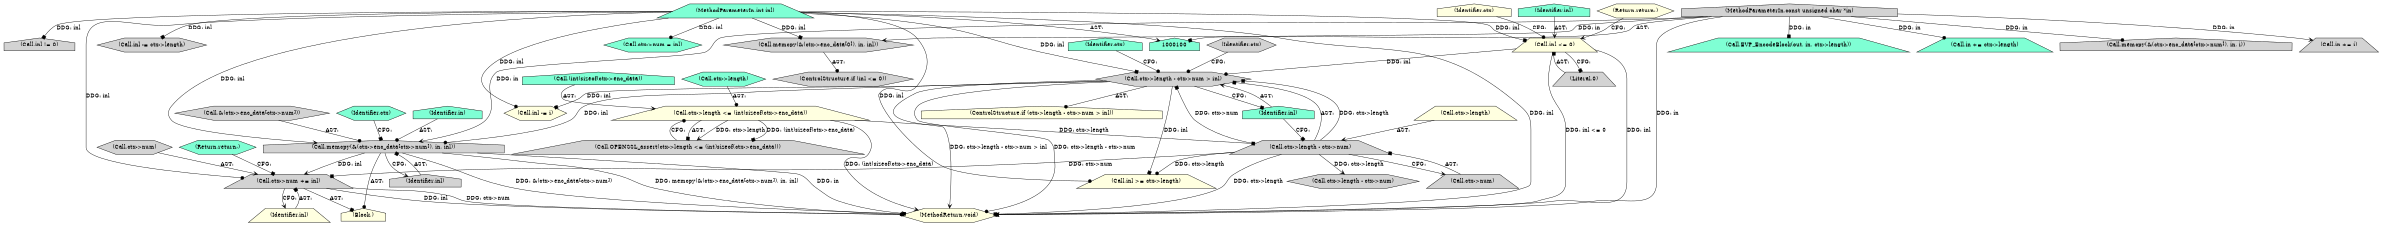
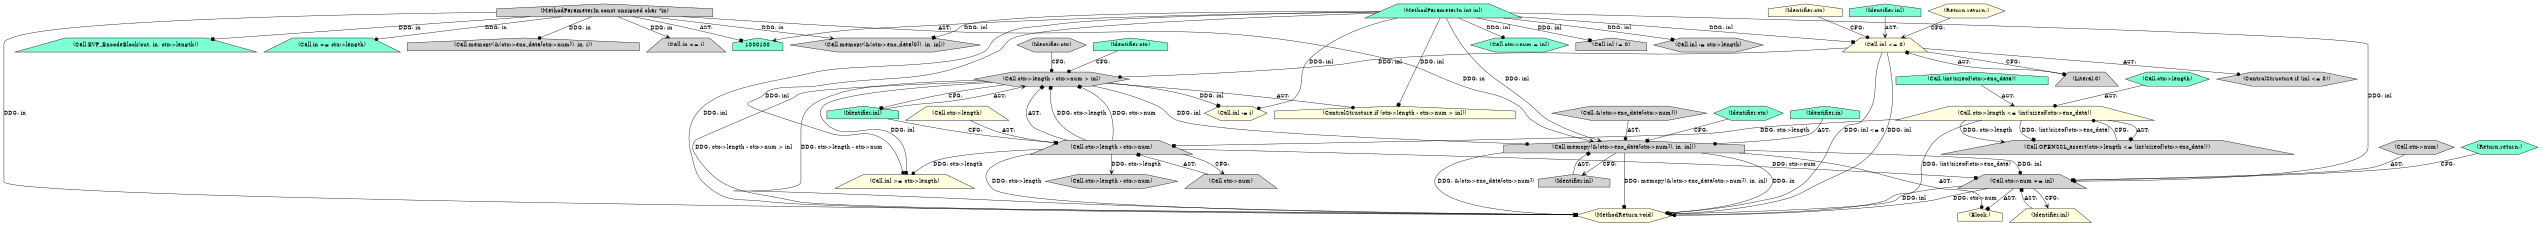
(970, 33) -> (1420, 60)
(830, 61) -> (2080, 61)
(336, 162) -> (1885, 154)
